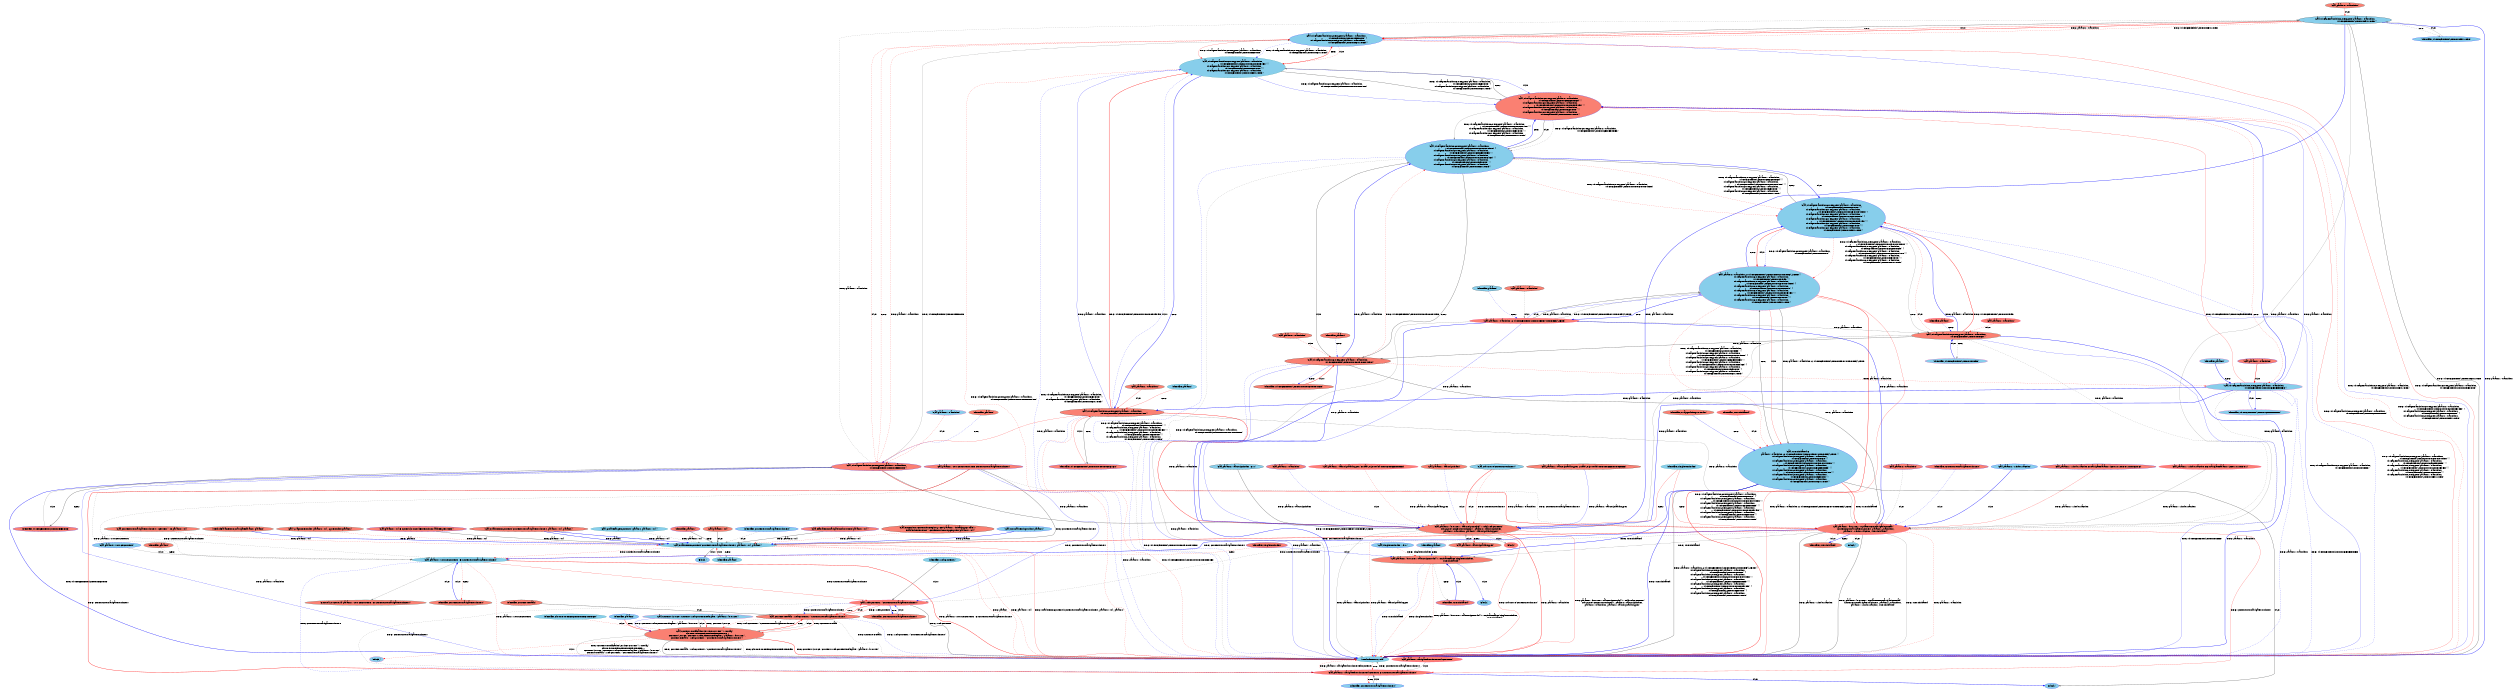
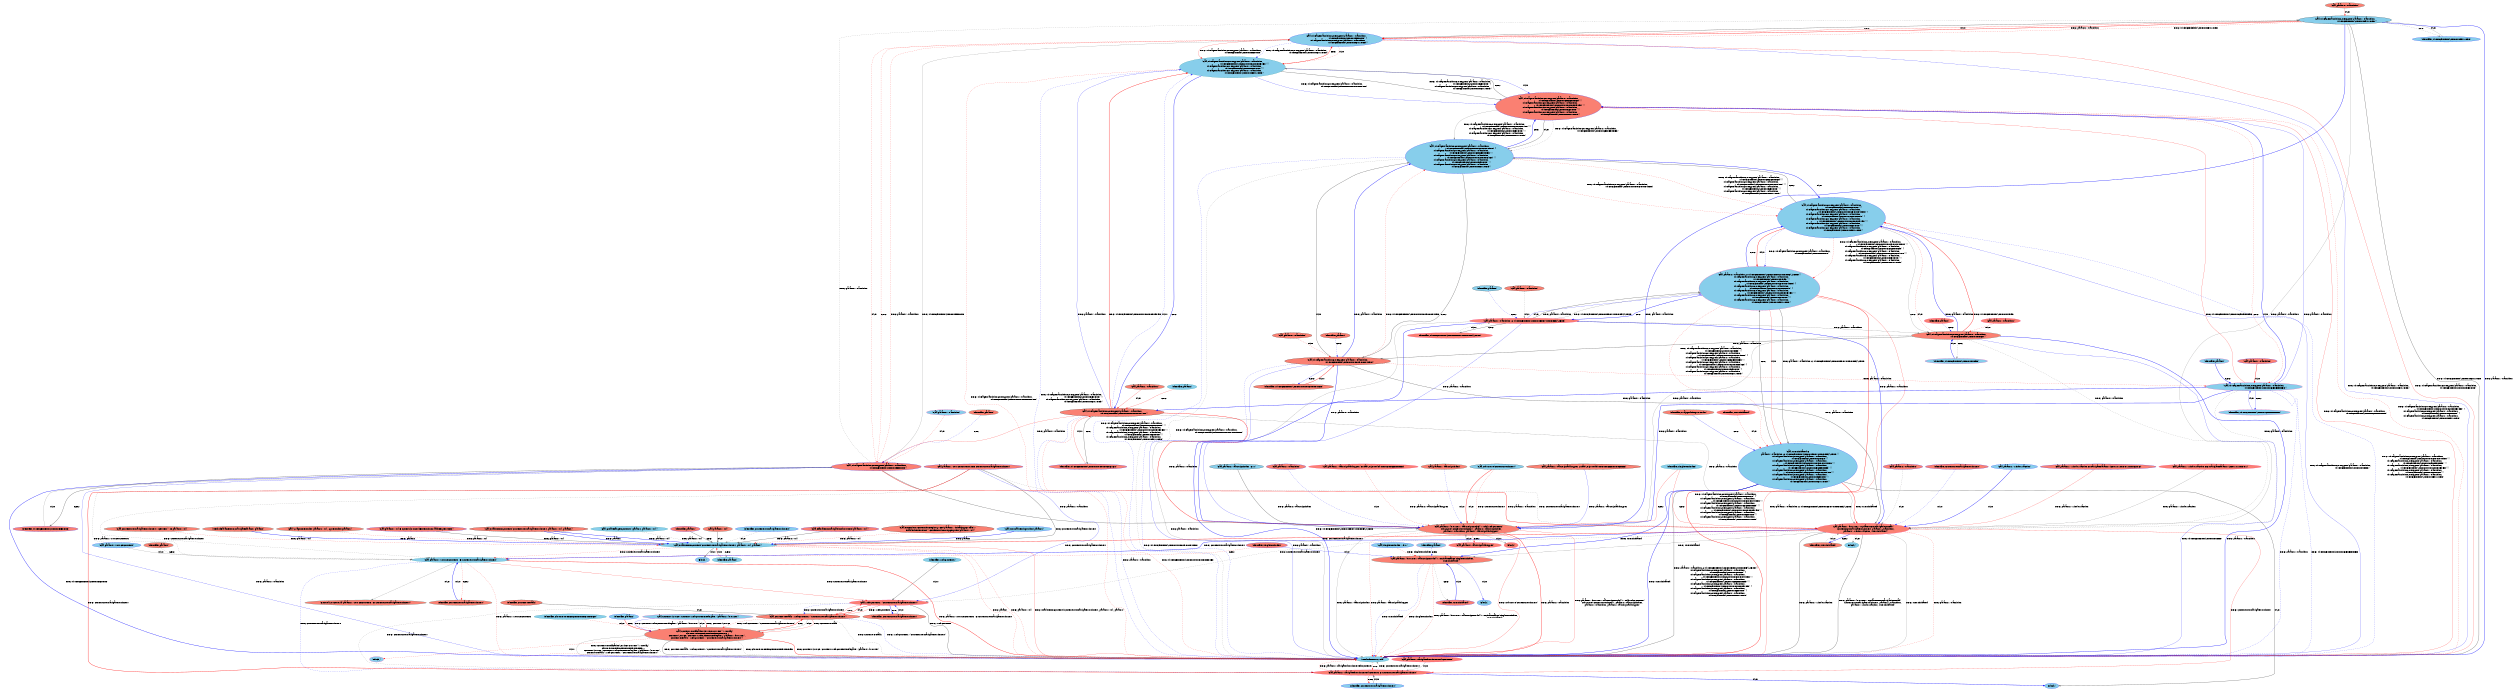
none -> (1450, 335)
(1475, 545) -> (1475, 545)
